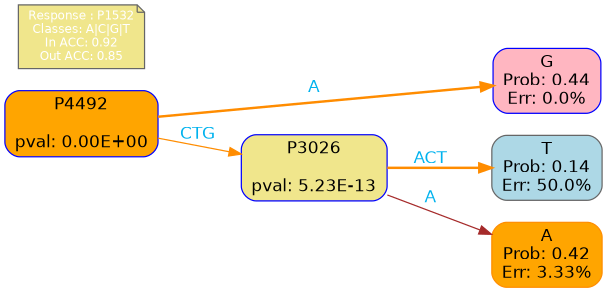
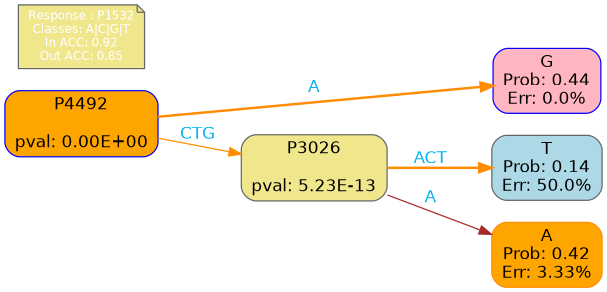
(314, 168) -> (314, 168)
